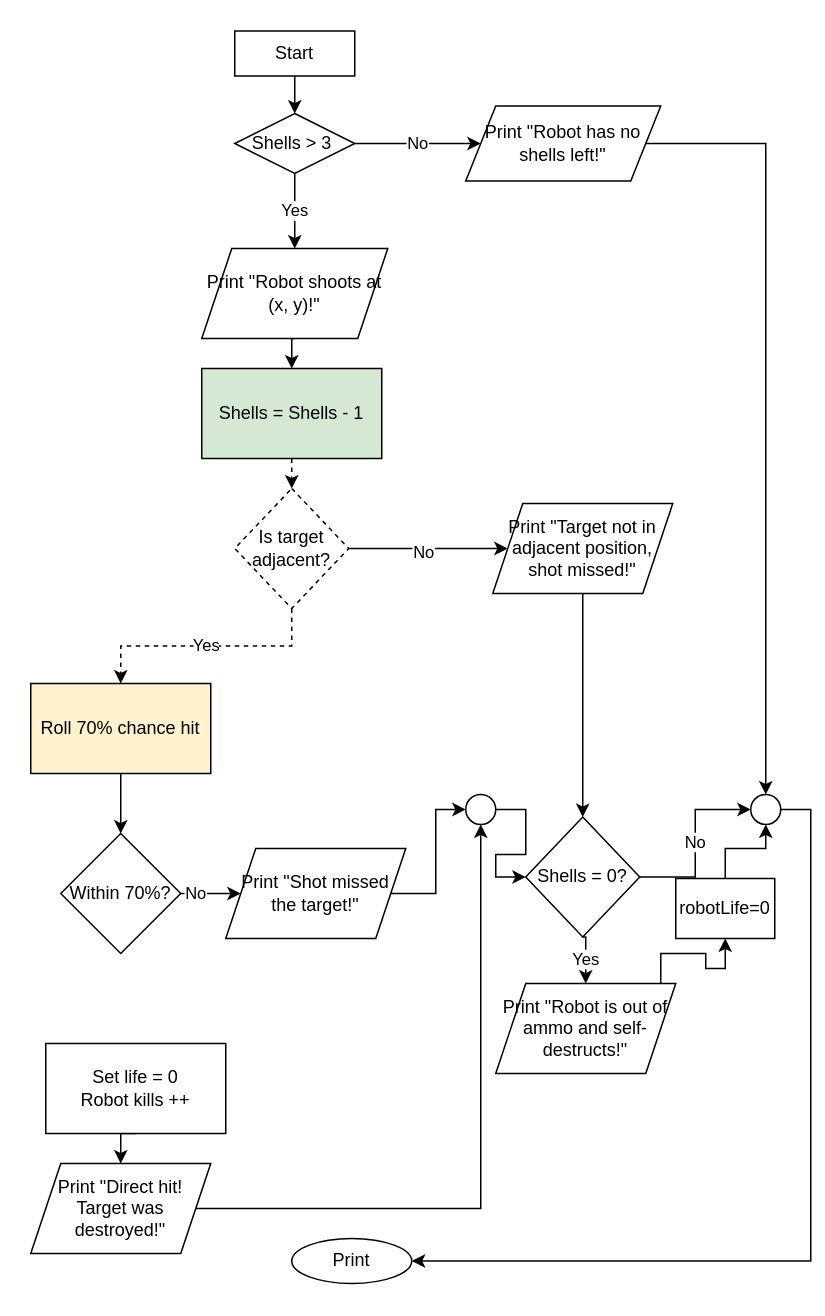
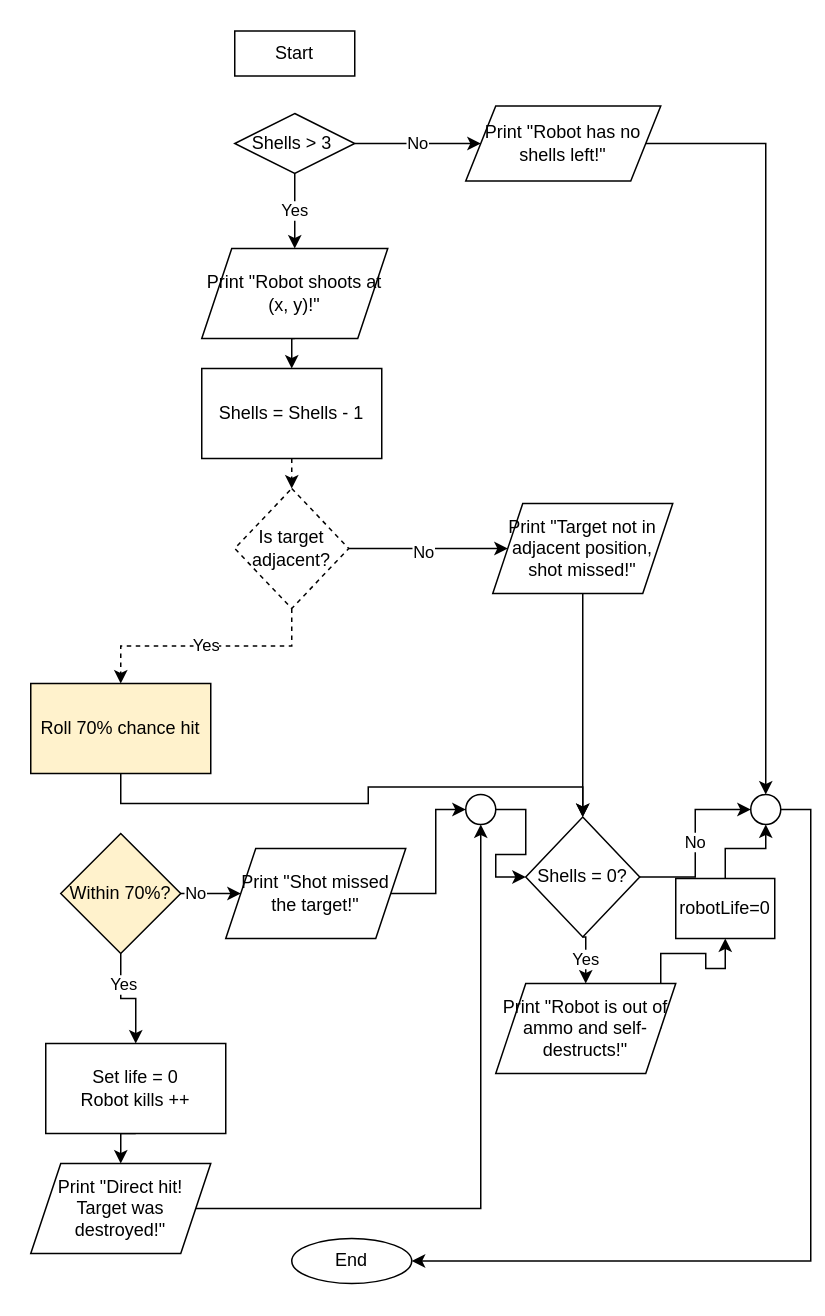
(295, 89) -> none
(292, 413) -> (292, 413)
(121, 813) -> (357, 803)
(121, 893) -> (121, 893)
none -> (123, 998)
(352, 1261) -> (352, 1261)
